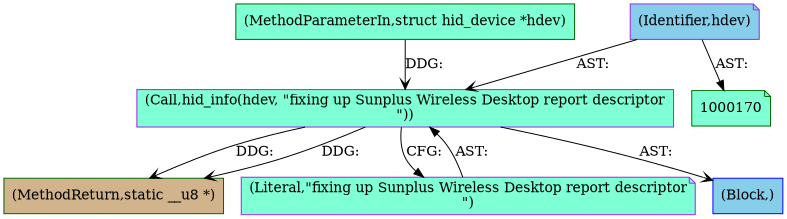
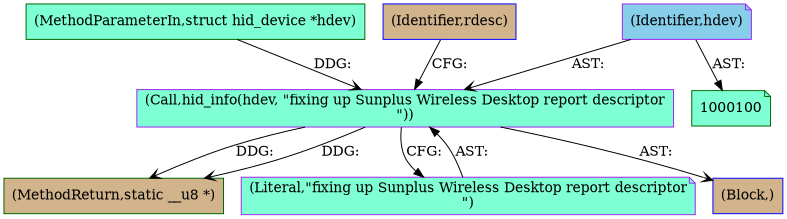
none -> (450, 22)
(731, 108) -> (731, 108)
(748, 196) -> (748, 196)
